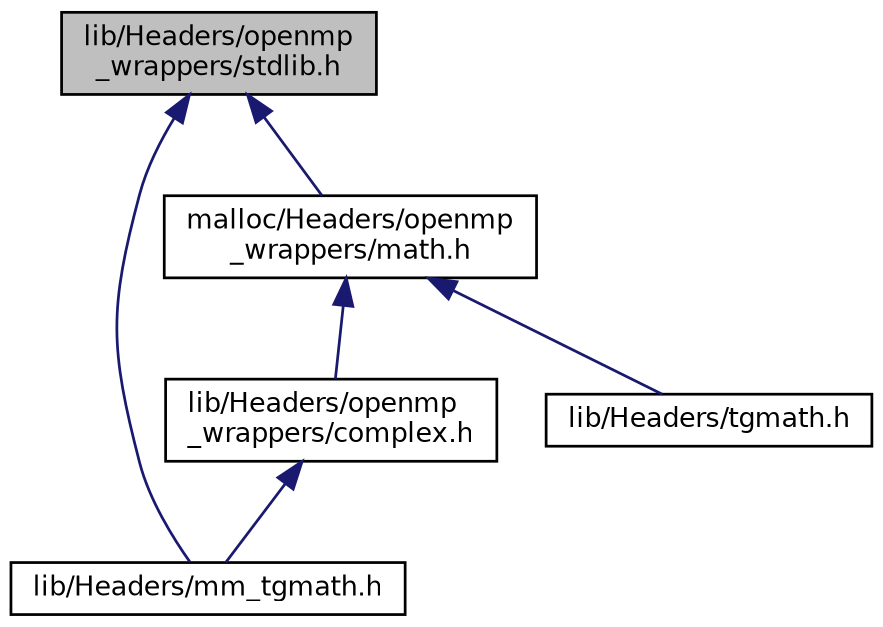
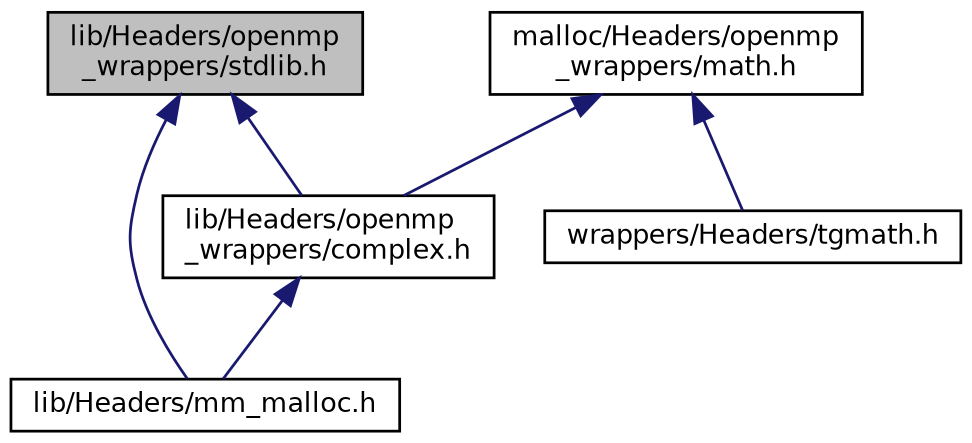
(293, 156) -> (275, 156)
(709, 420) -> (753, 237)
(208, 589) -> (205, 405)
